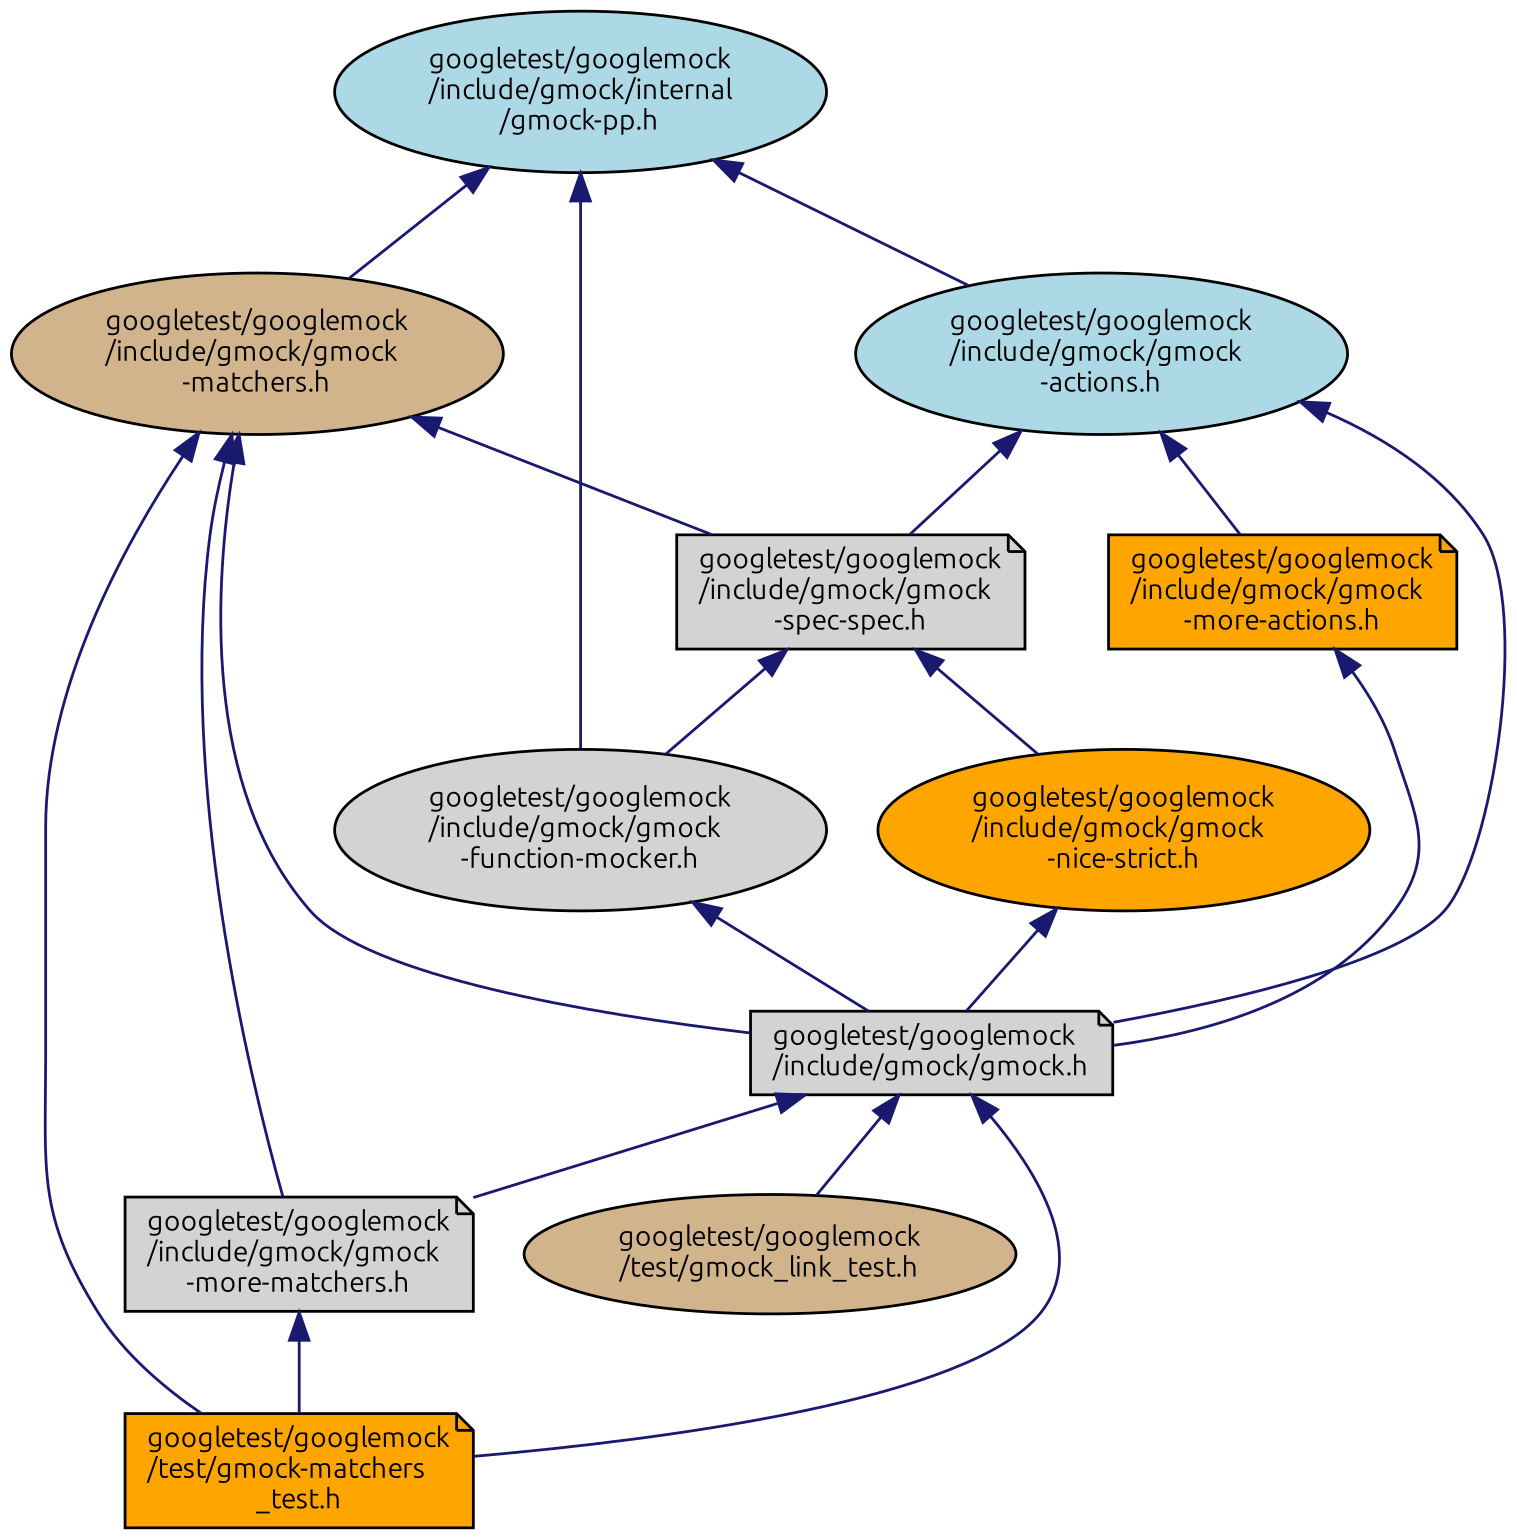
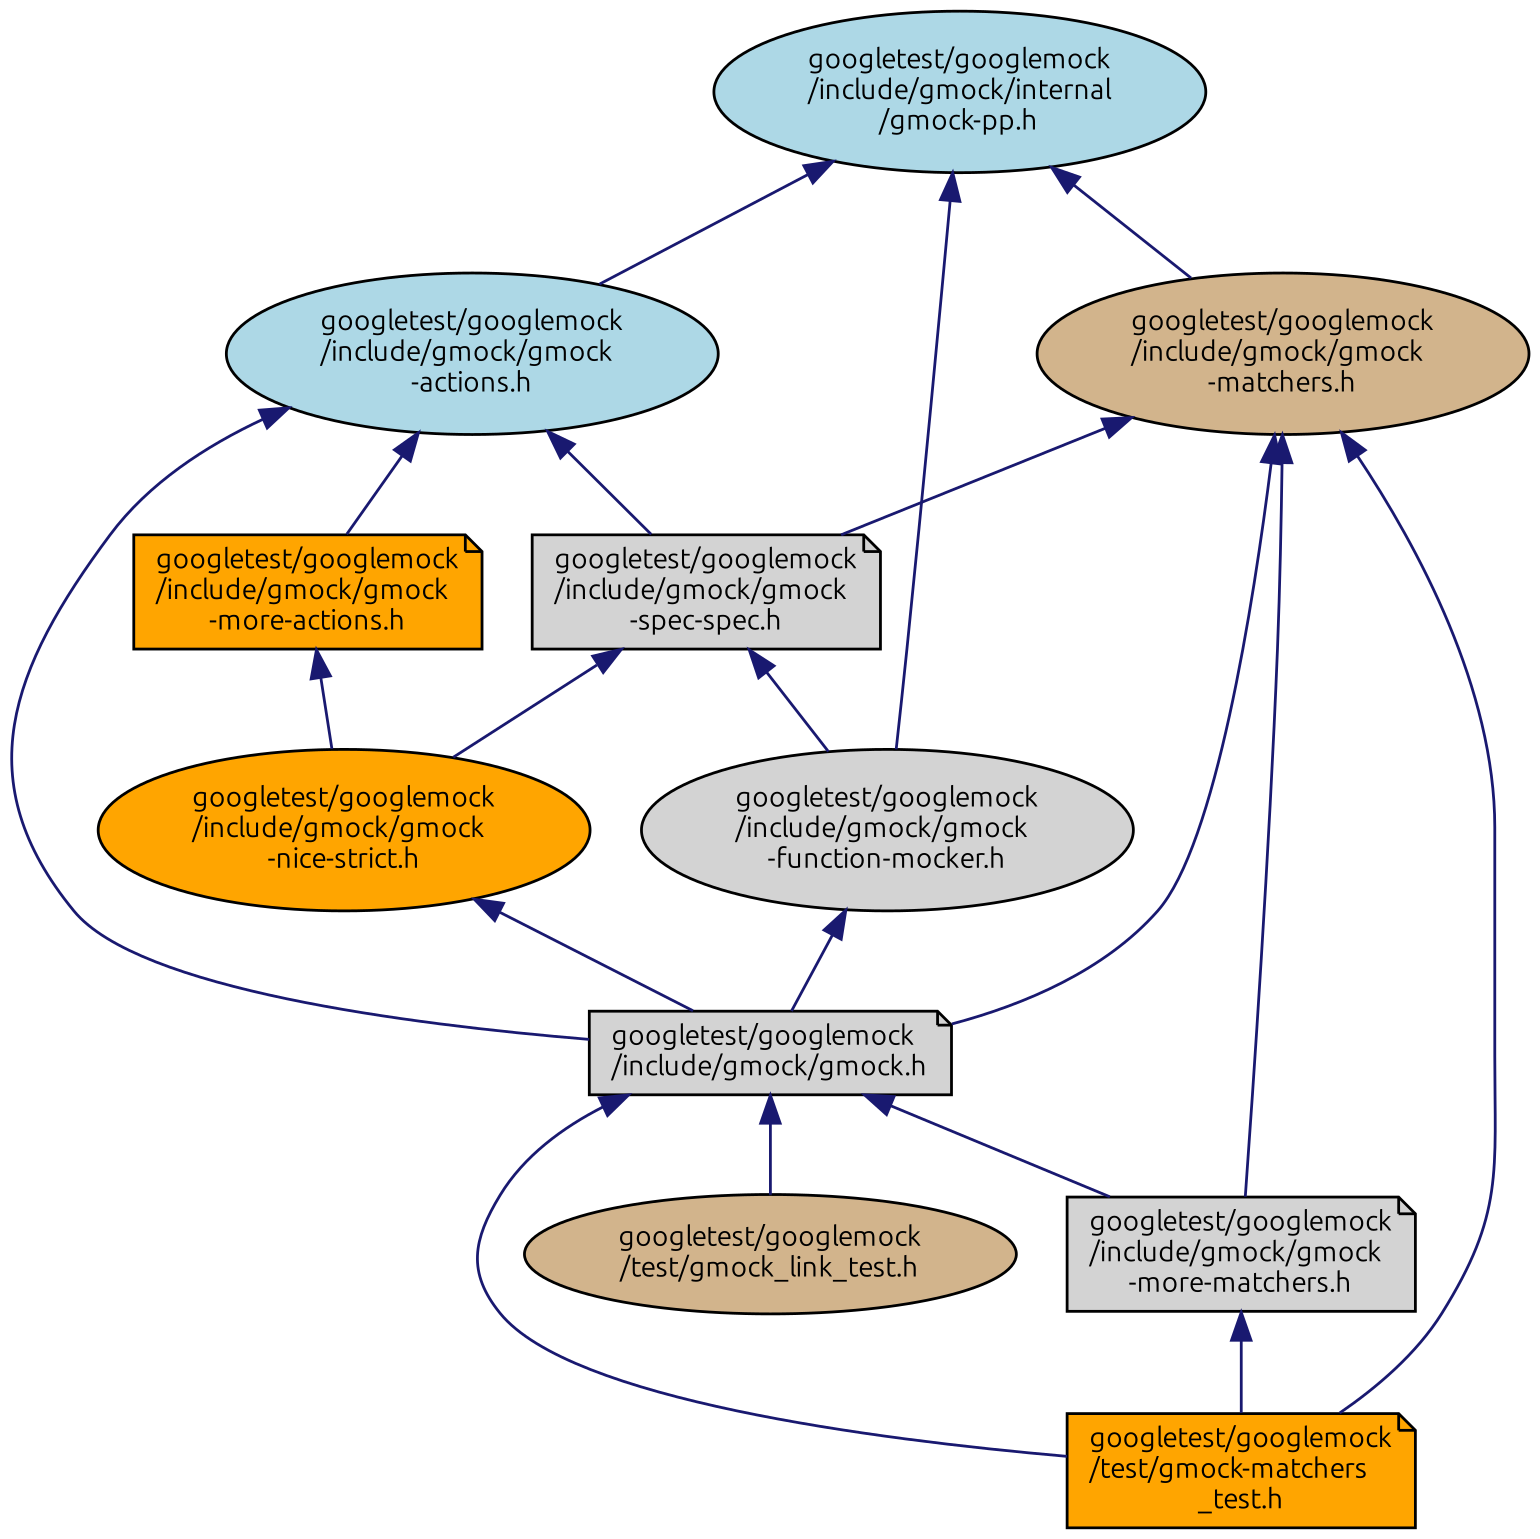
(1374, 933) -> (326, 713)
